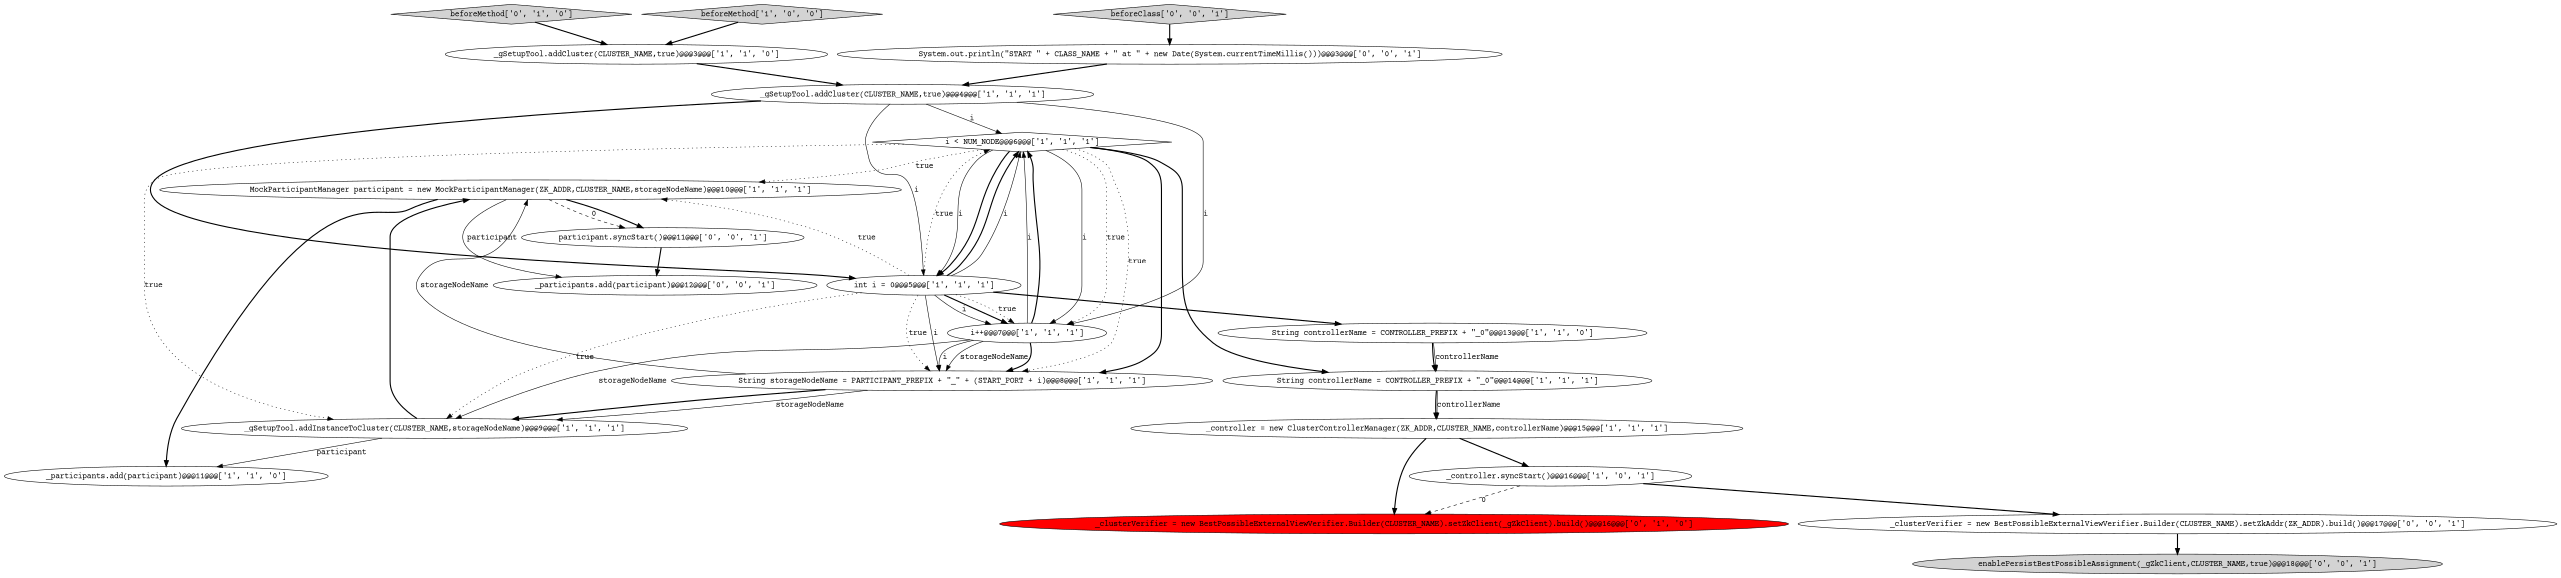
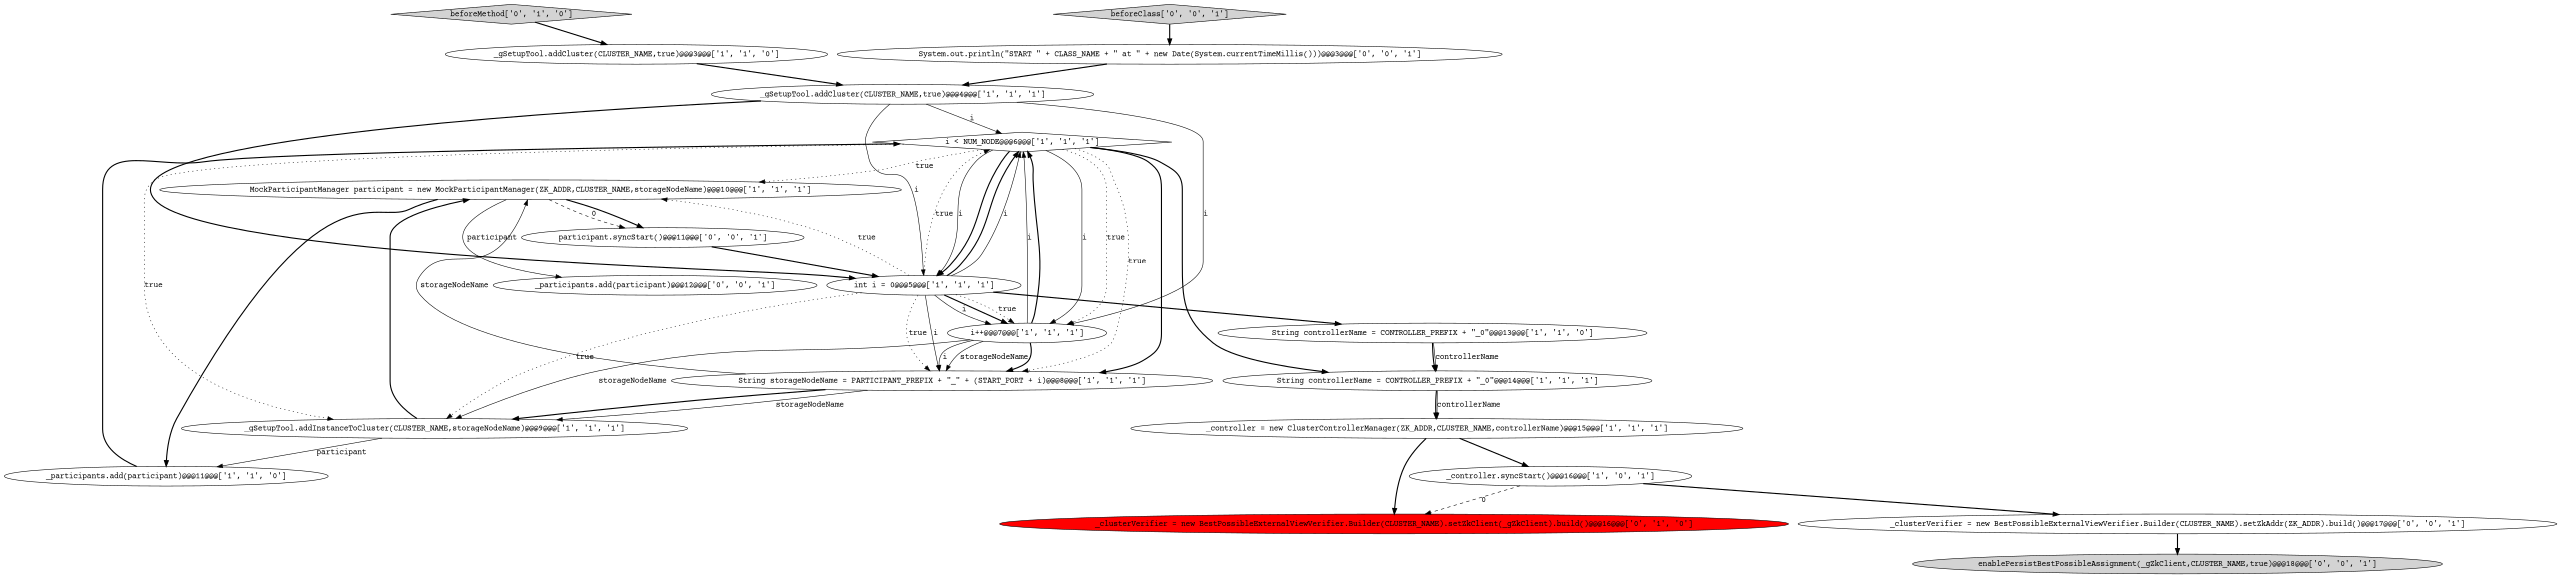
(762, 14) -> none
none -> (343, 154)
(659, 259) -> (792, 261)
